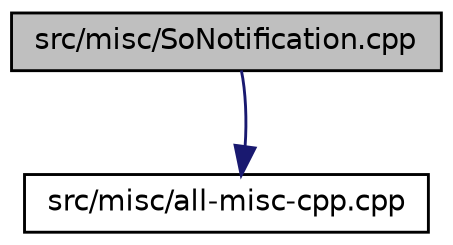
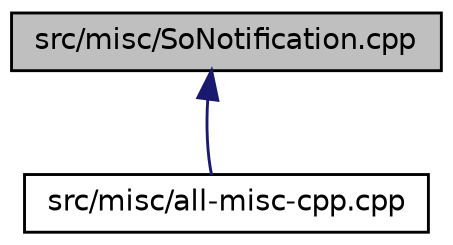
(246, 108) -> (207, 137)
